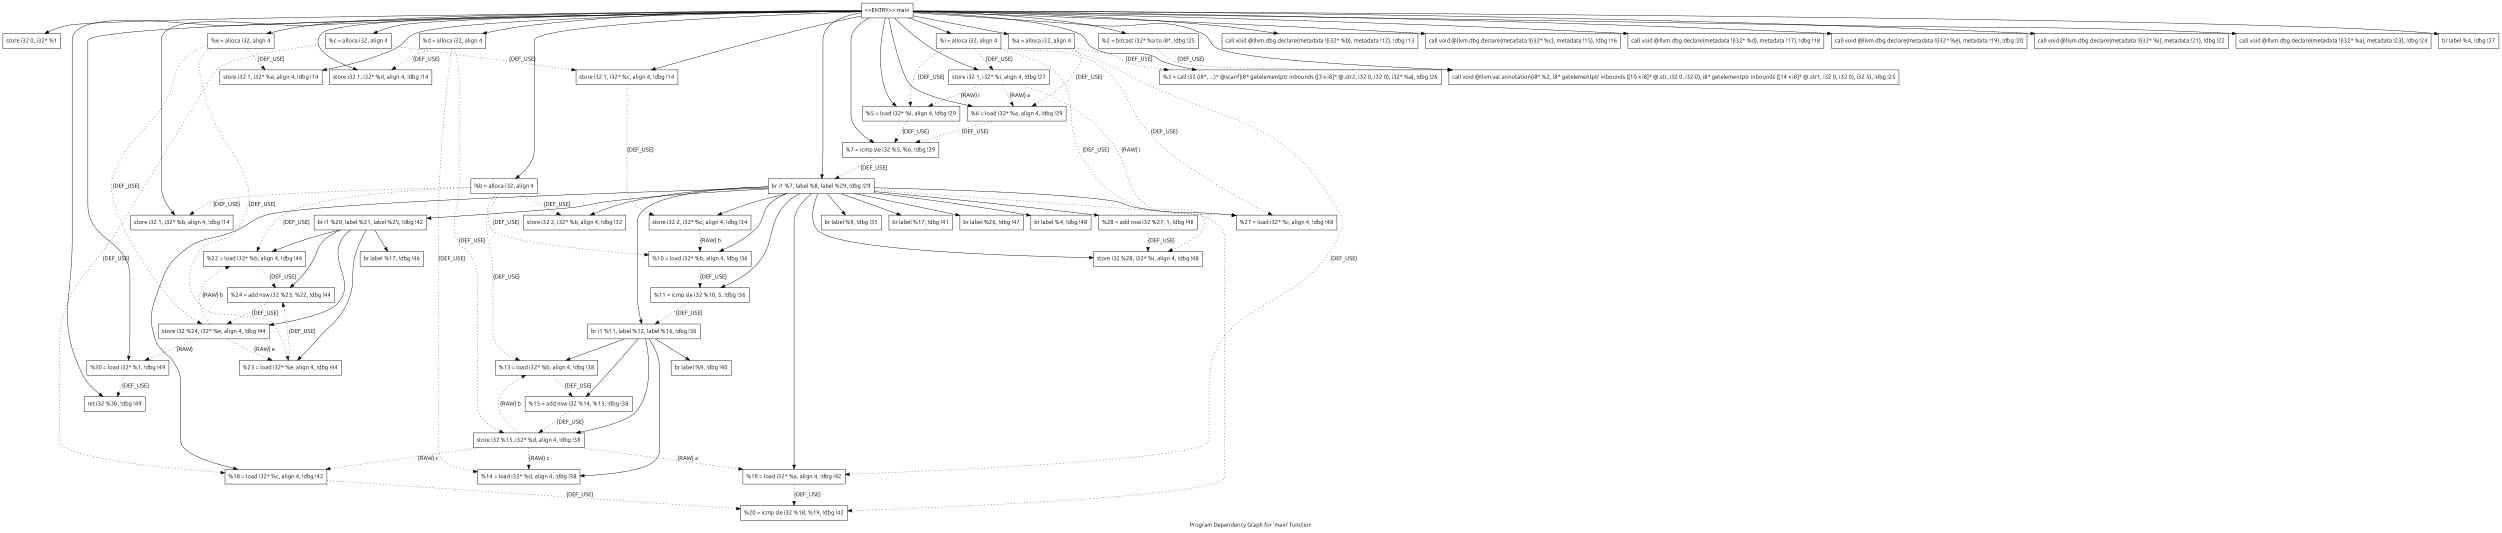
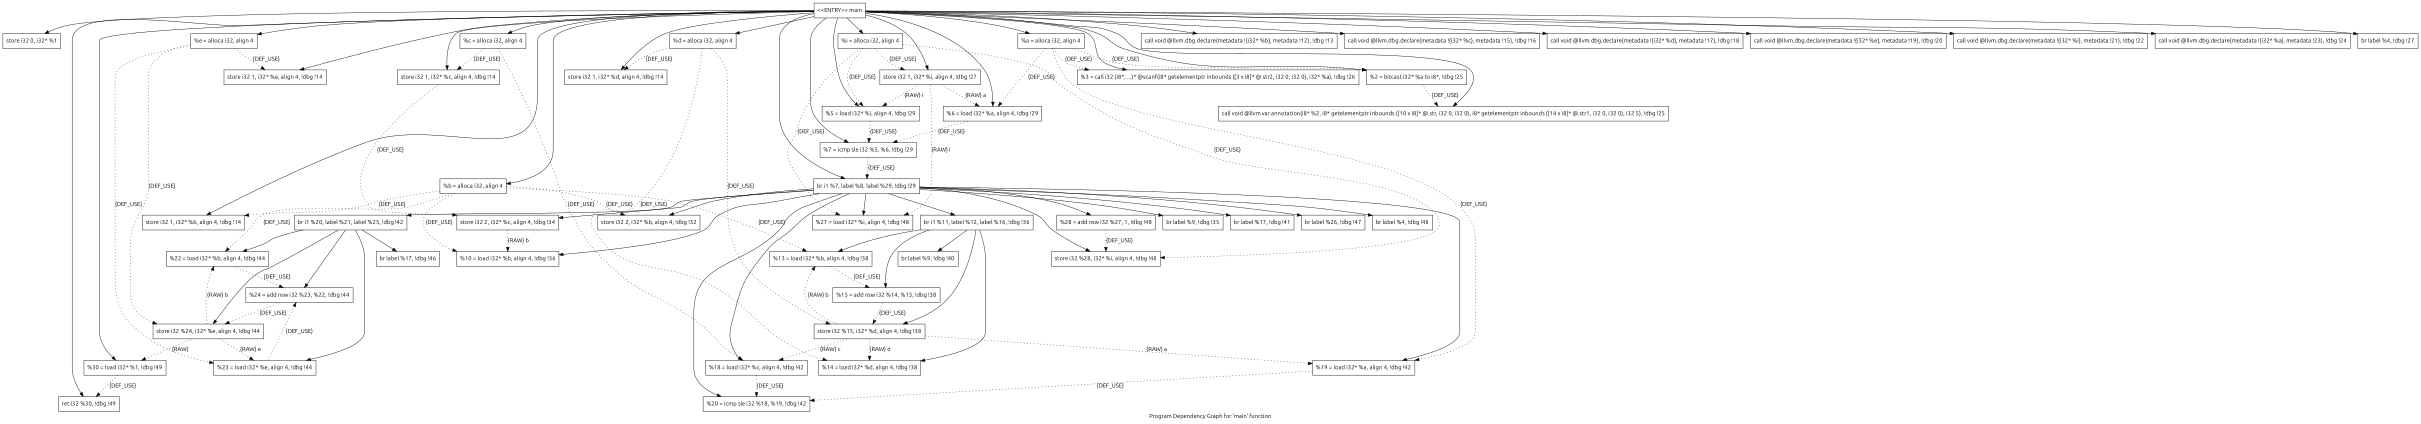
none -> (1201, 68)
(700, 295) -> none
(1225, 364) -> (719, 268)
